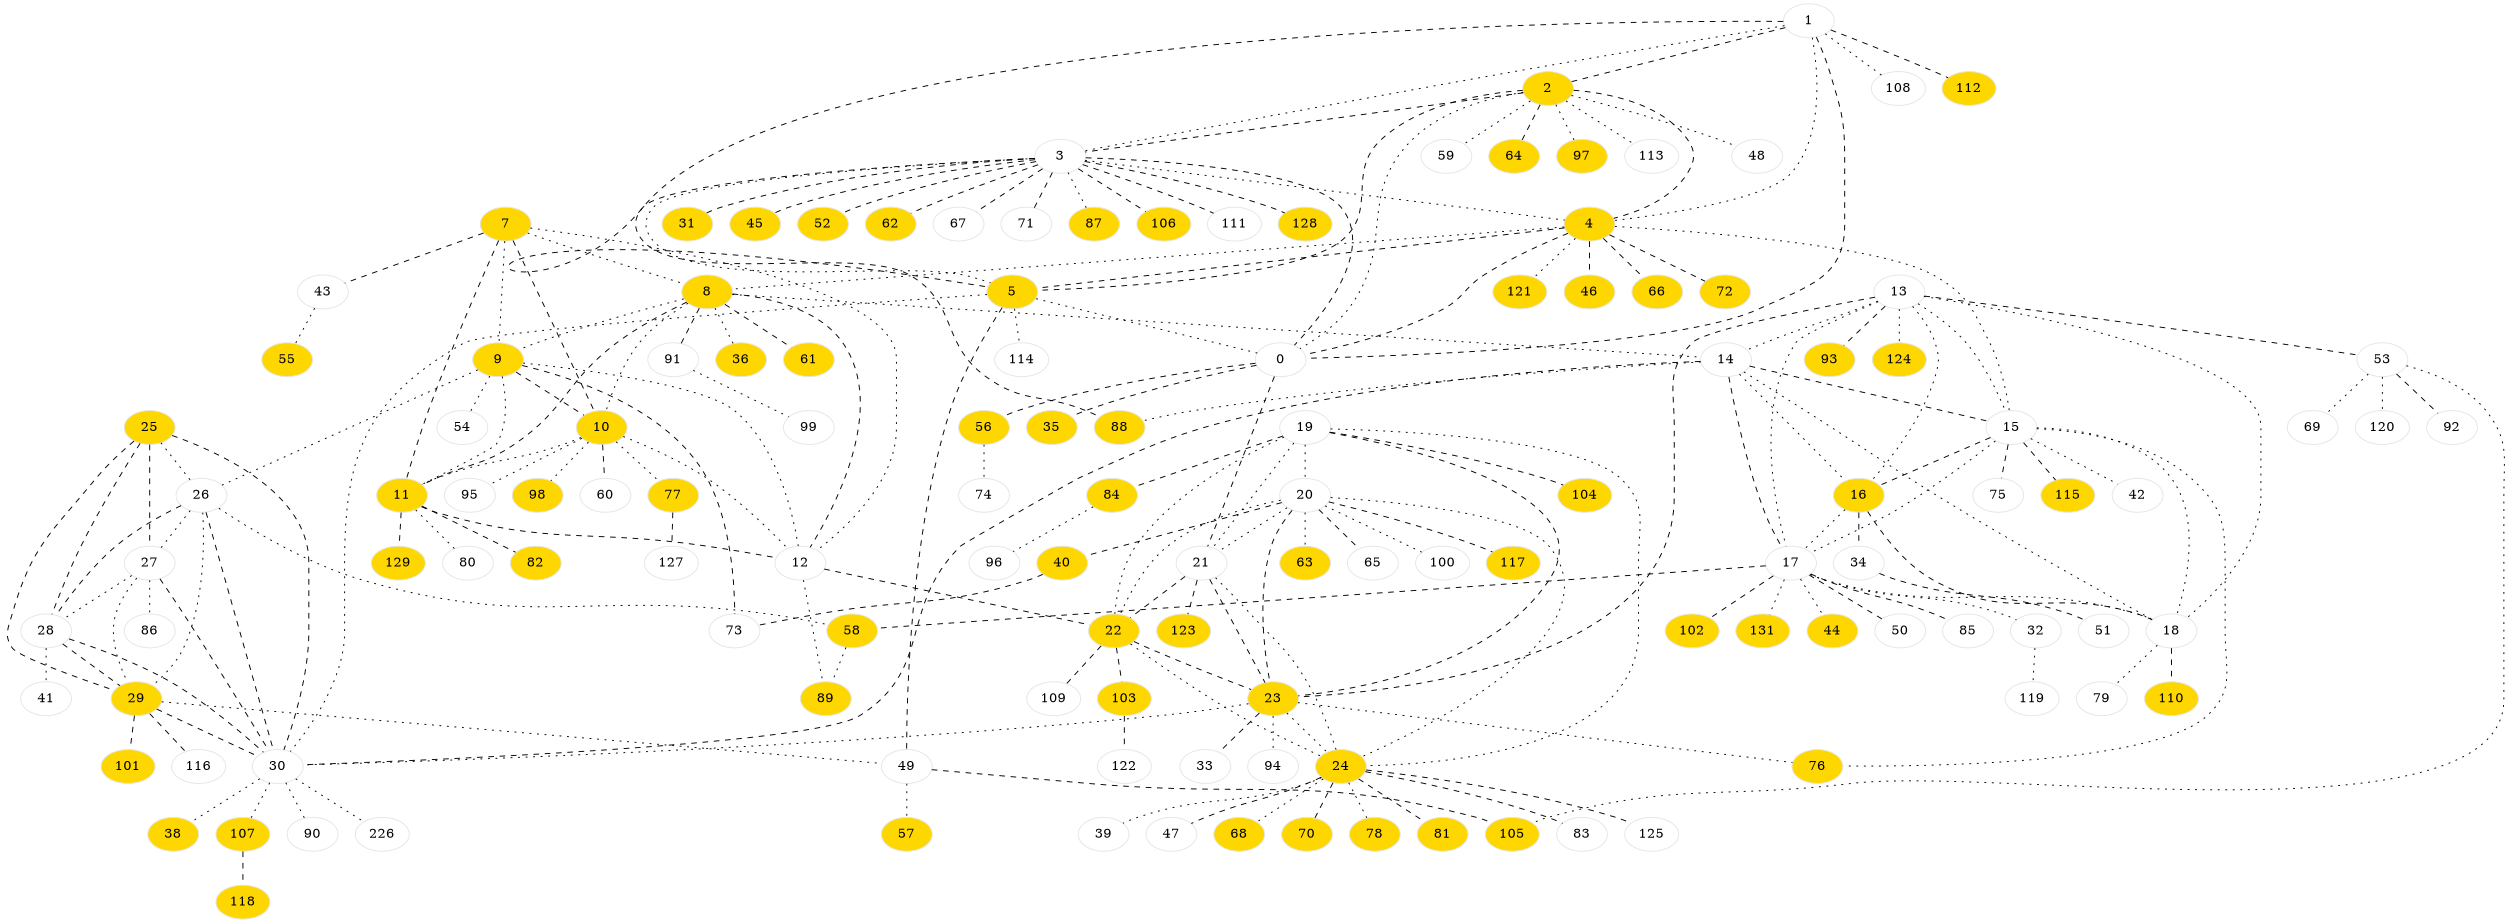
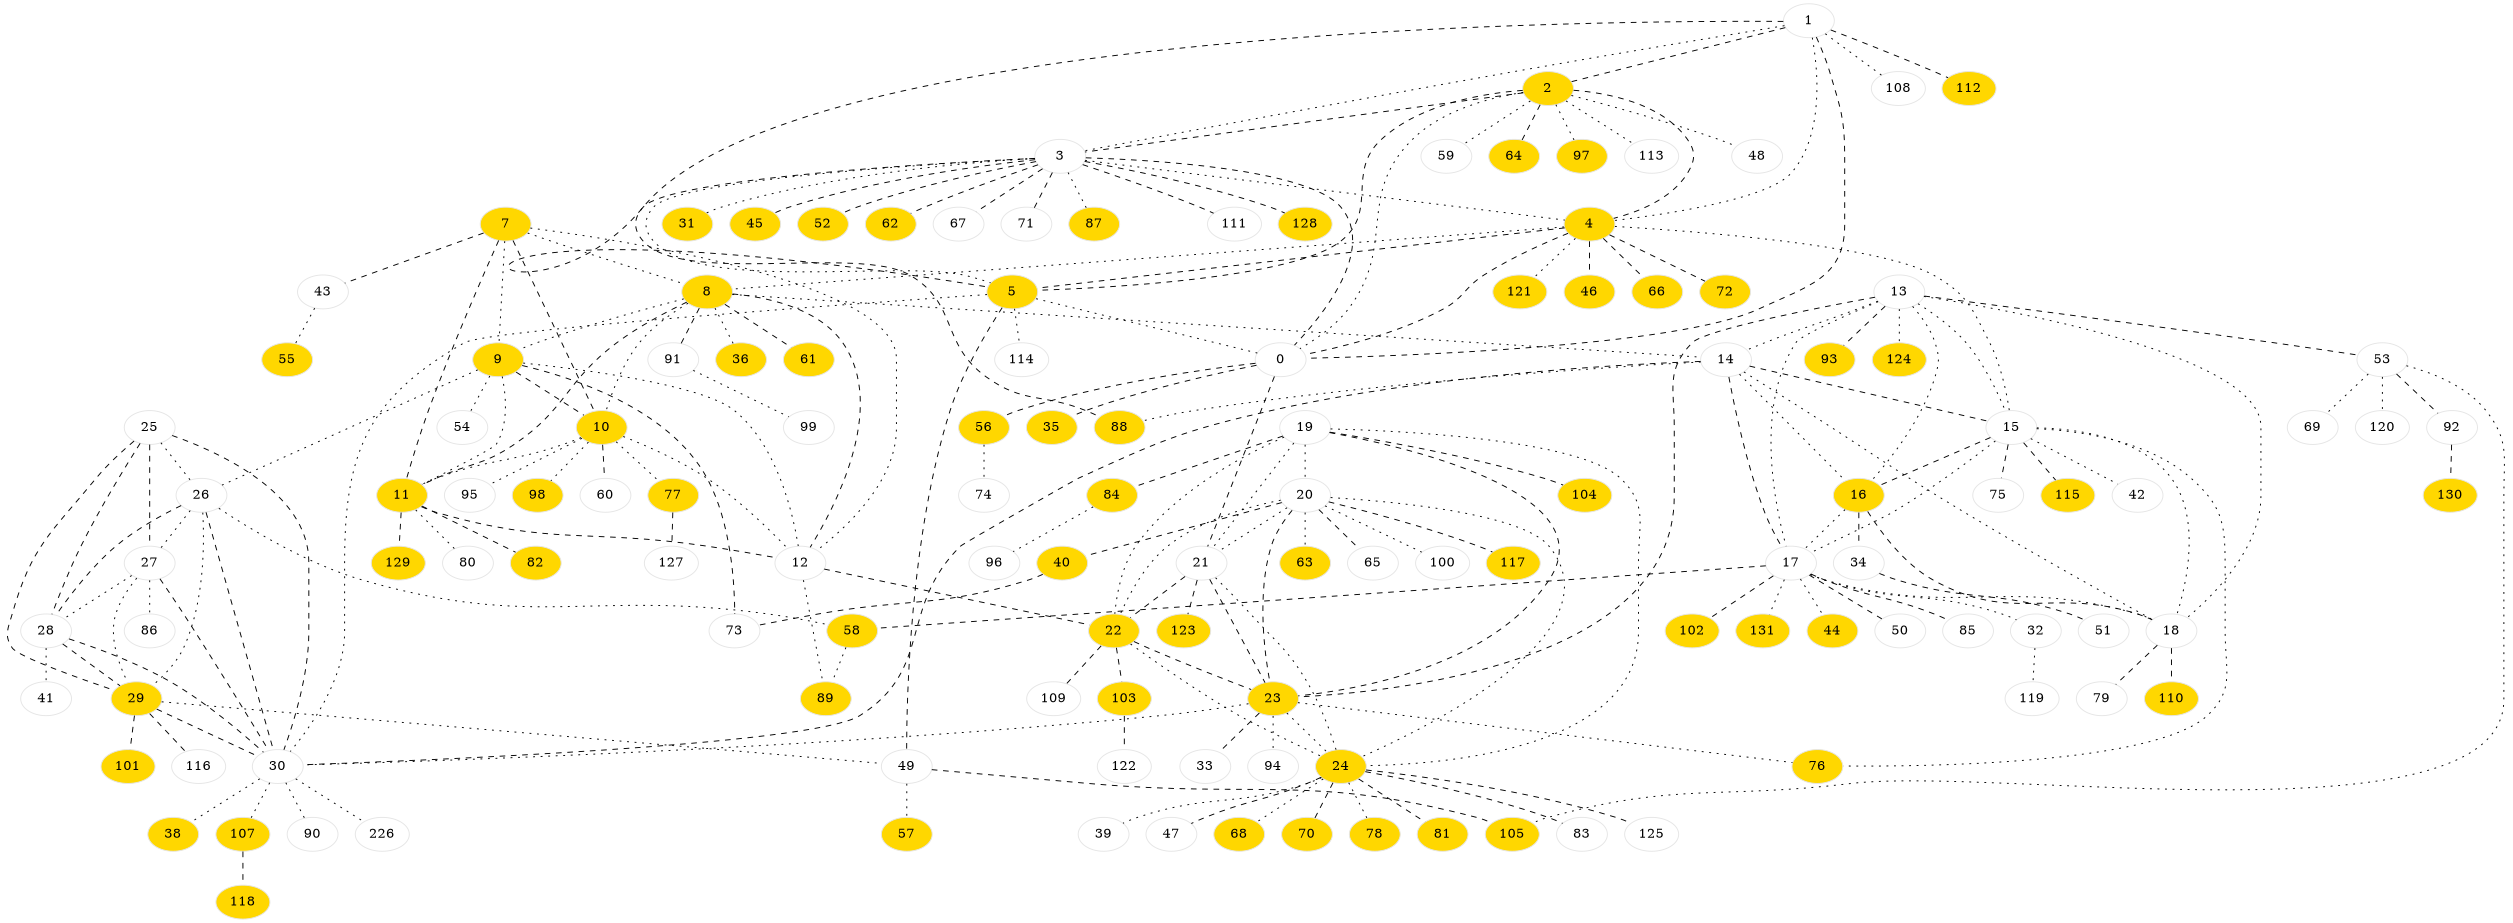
(869, 176) -> (869, 176)
(1164, 224) -> none
(150, 428) -> (150, 428)
none -> (2450, 495)
(2137, 665) -> (2137, 665)
